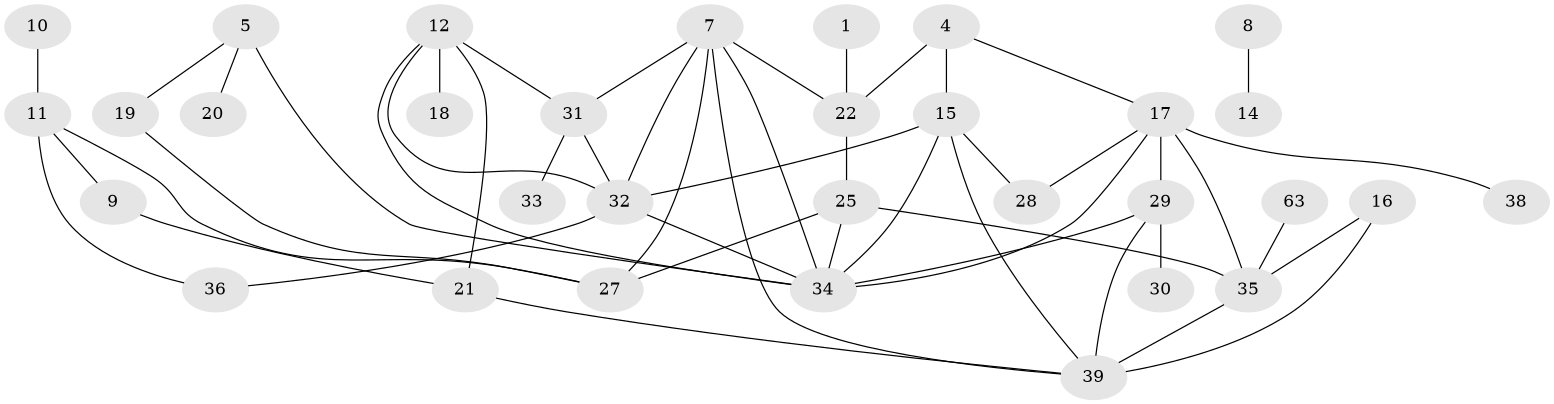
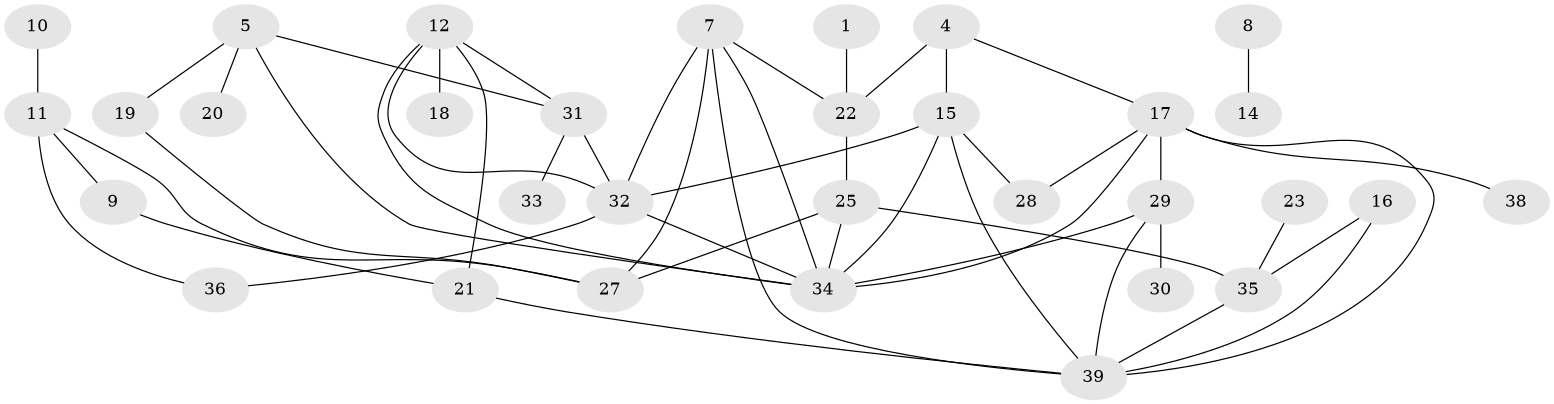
(642, 71) -> (417, 72)
(1214, 199) -> (1414, 244)
(1295, 202) -> (1295, 202)
